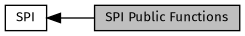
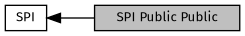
(167, 18) -> (167, 18)
